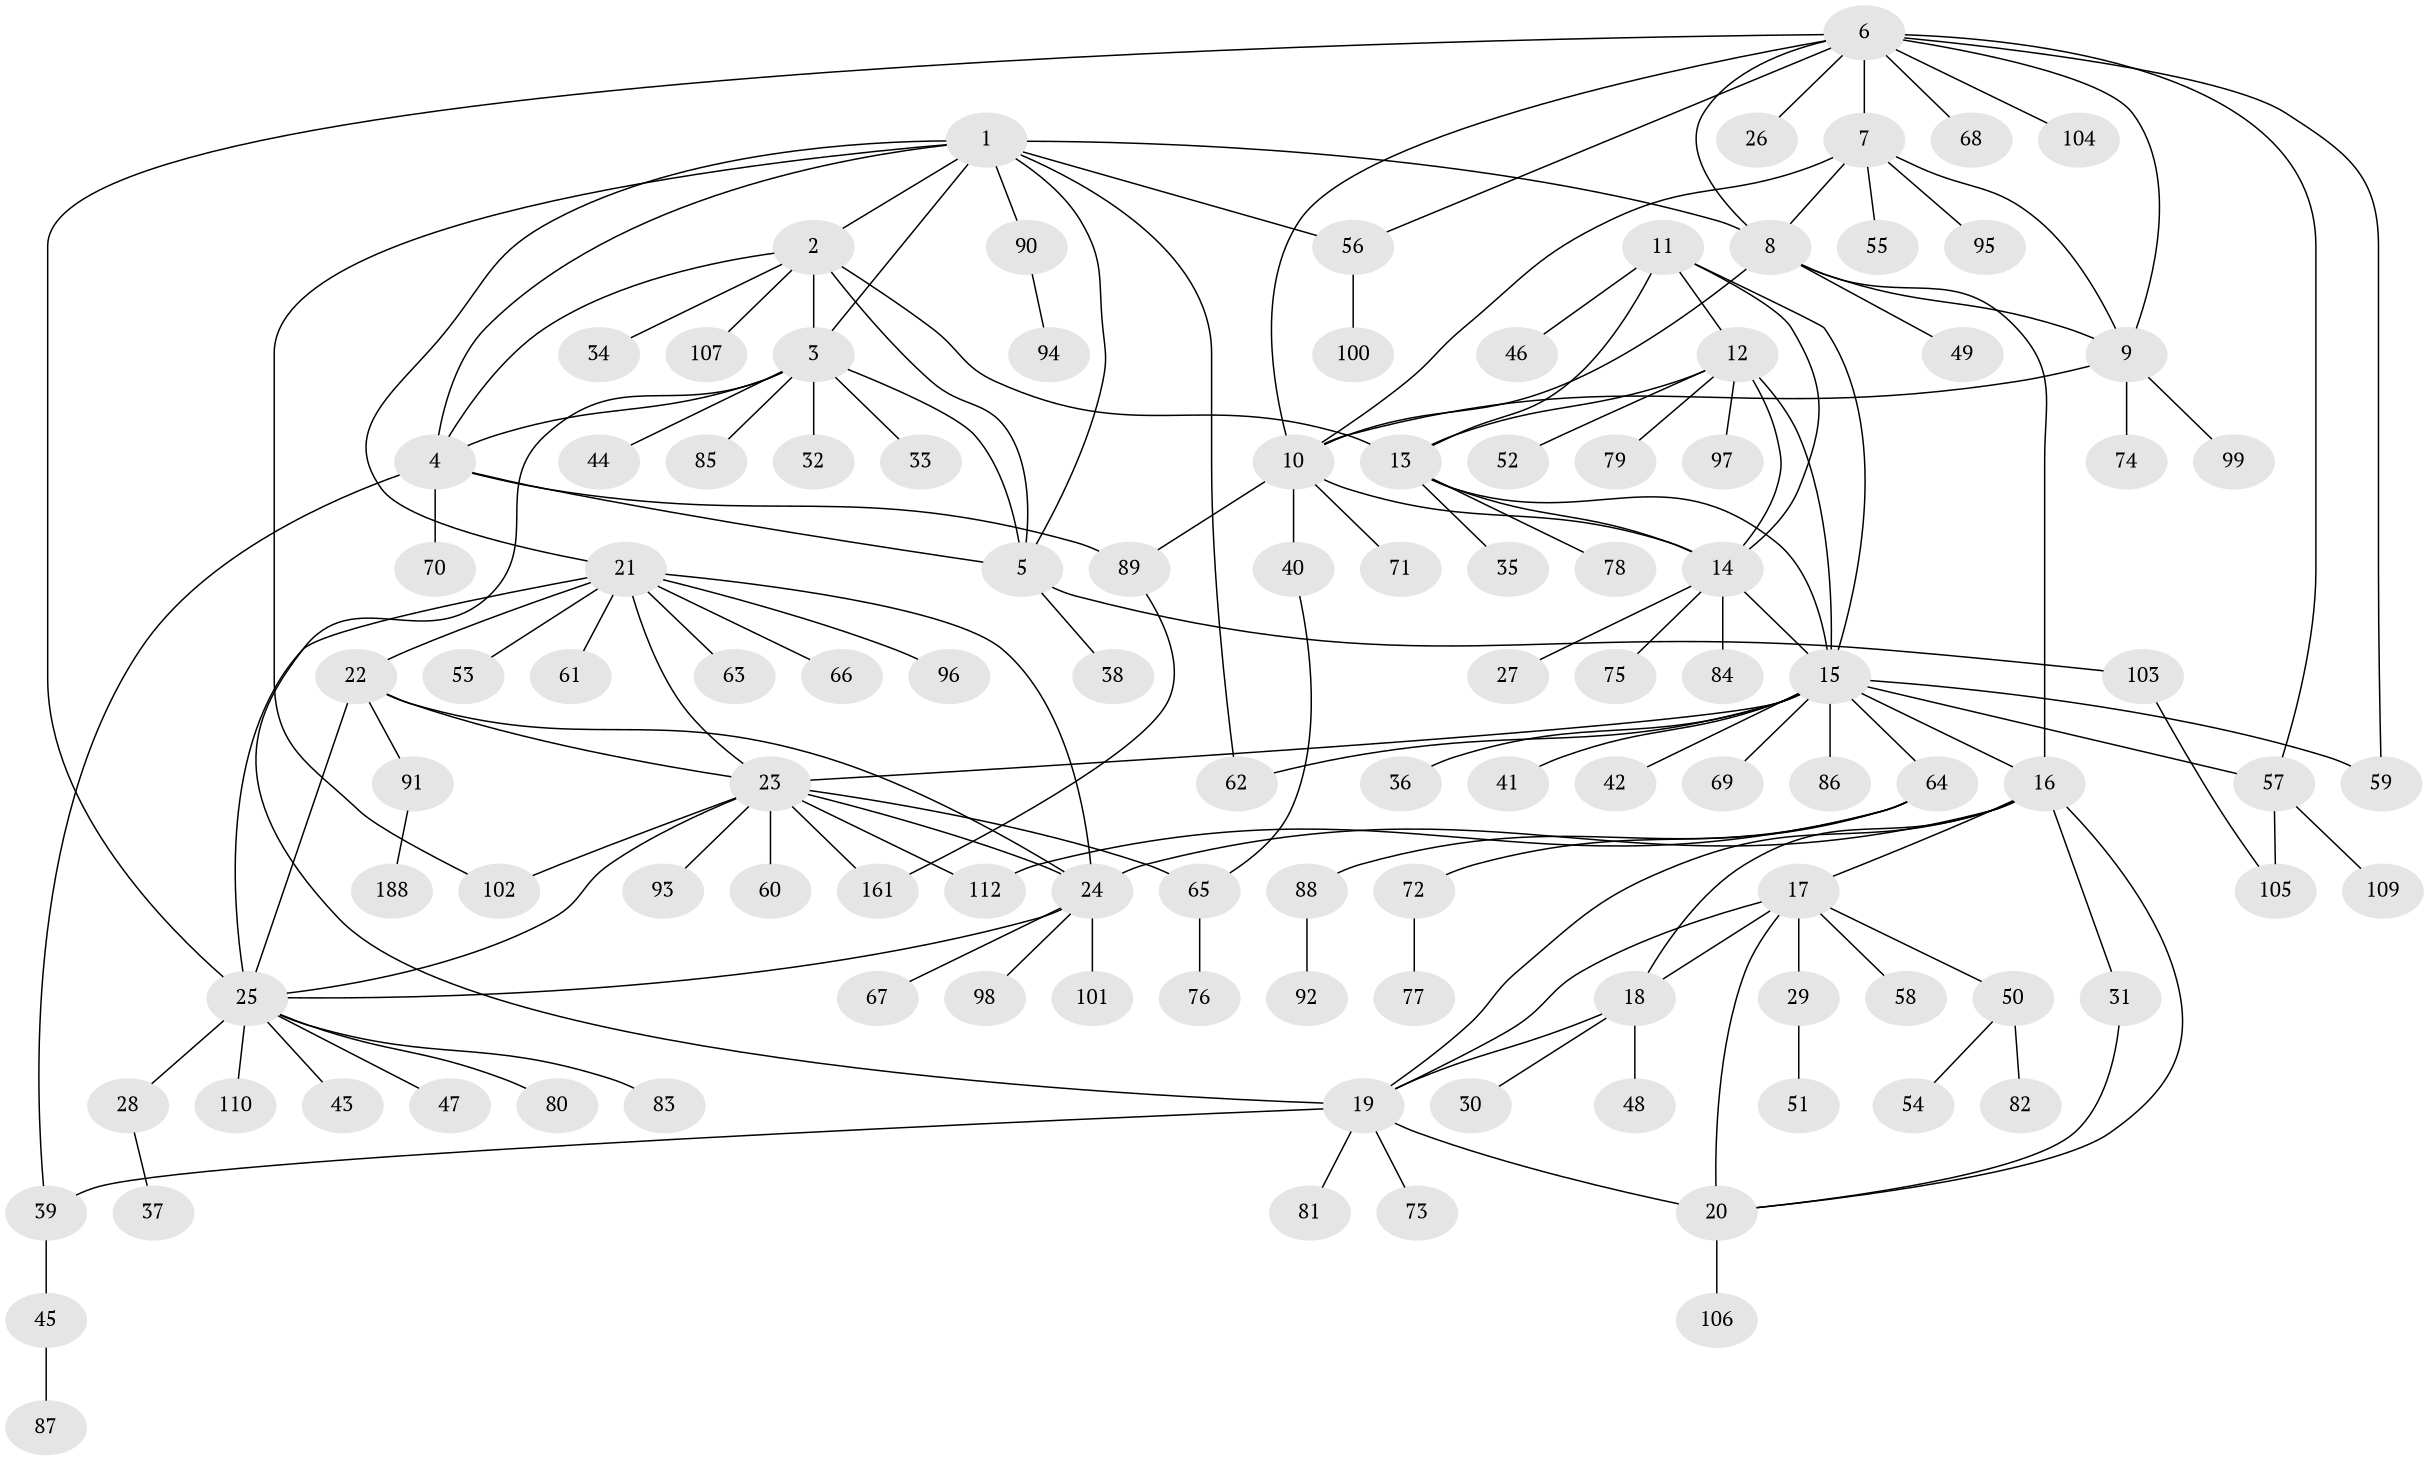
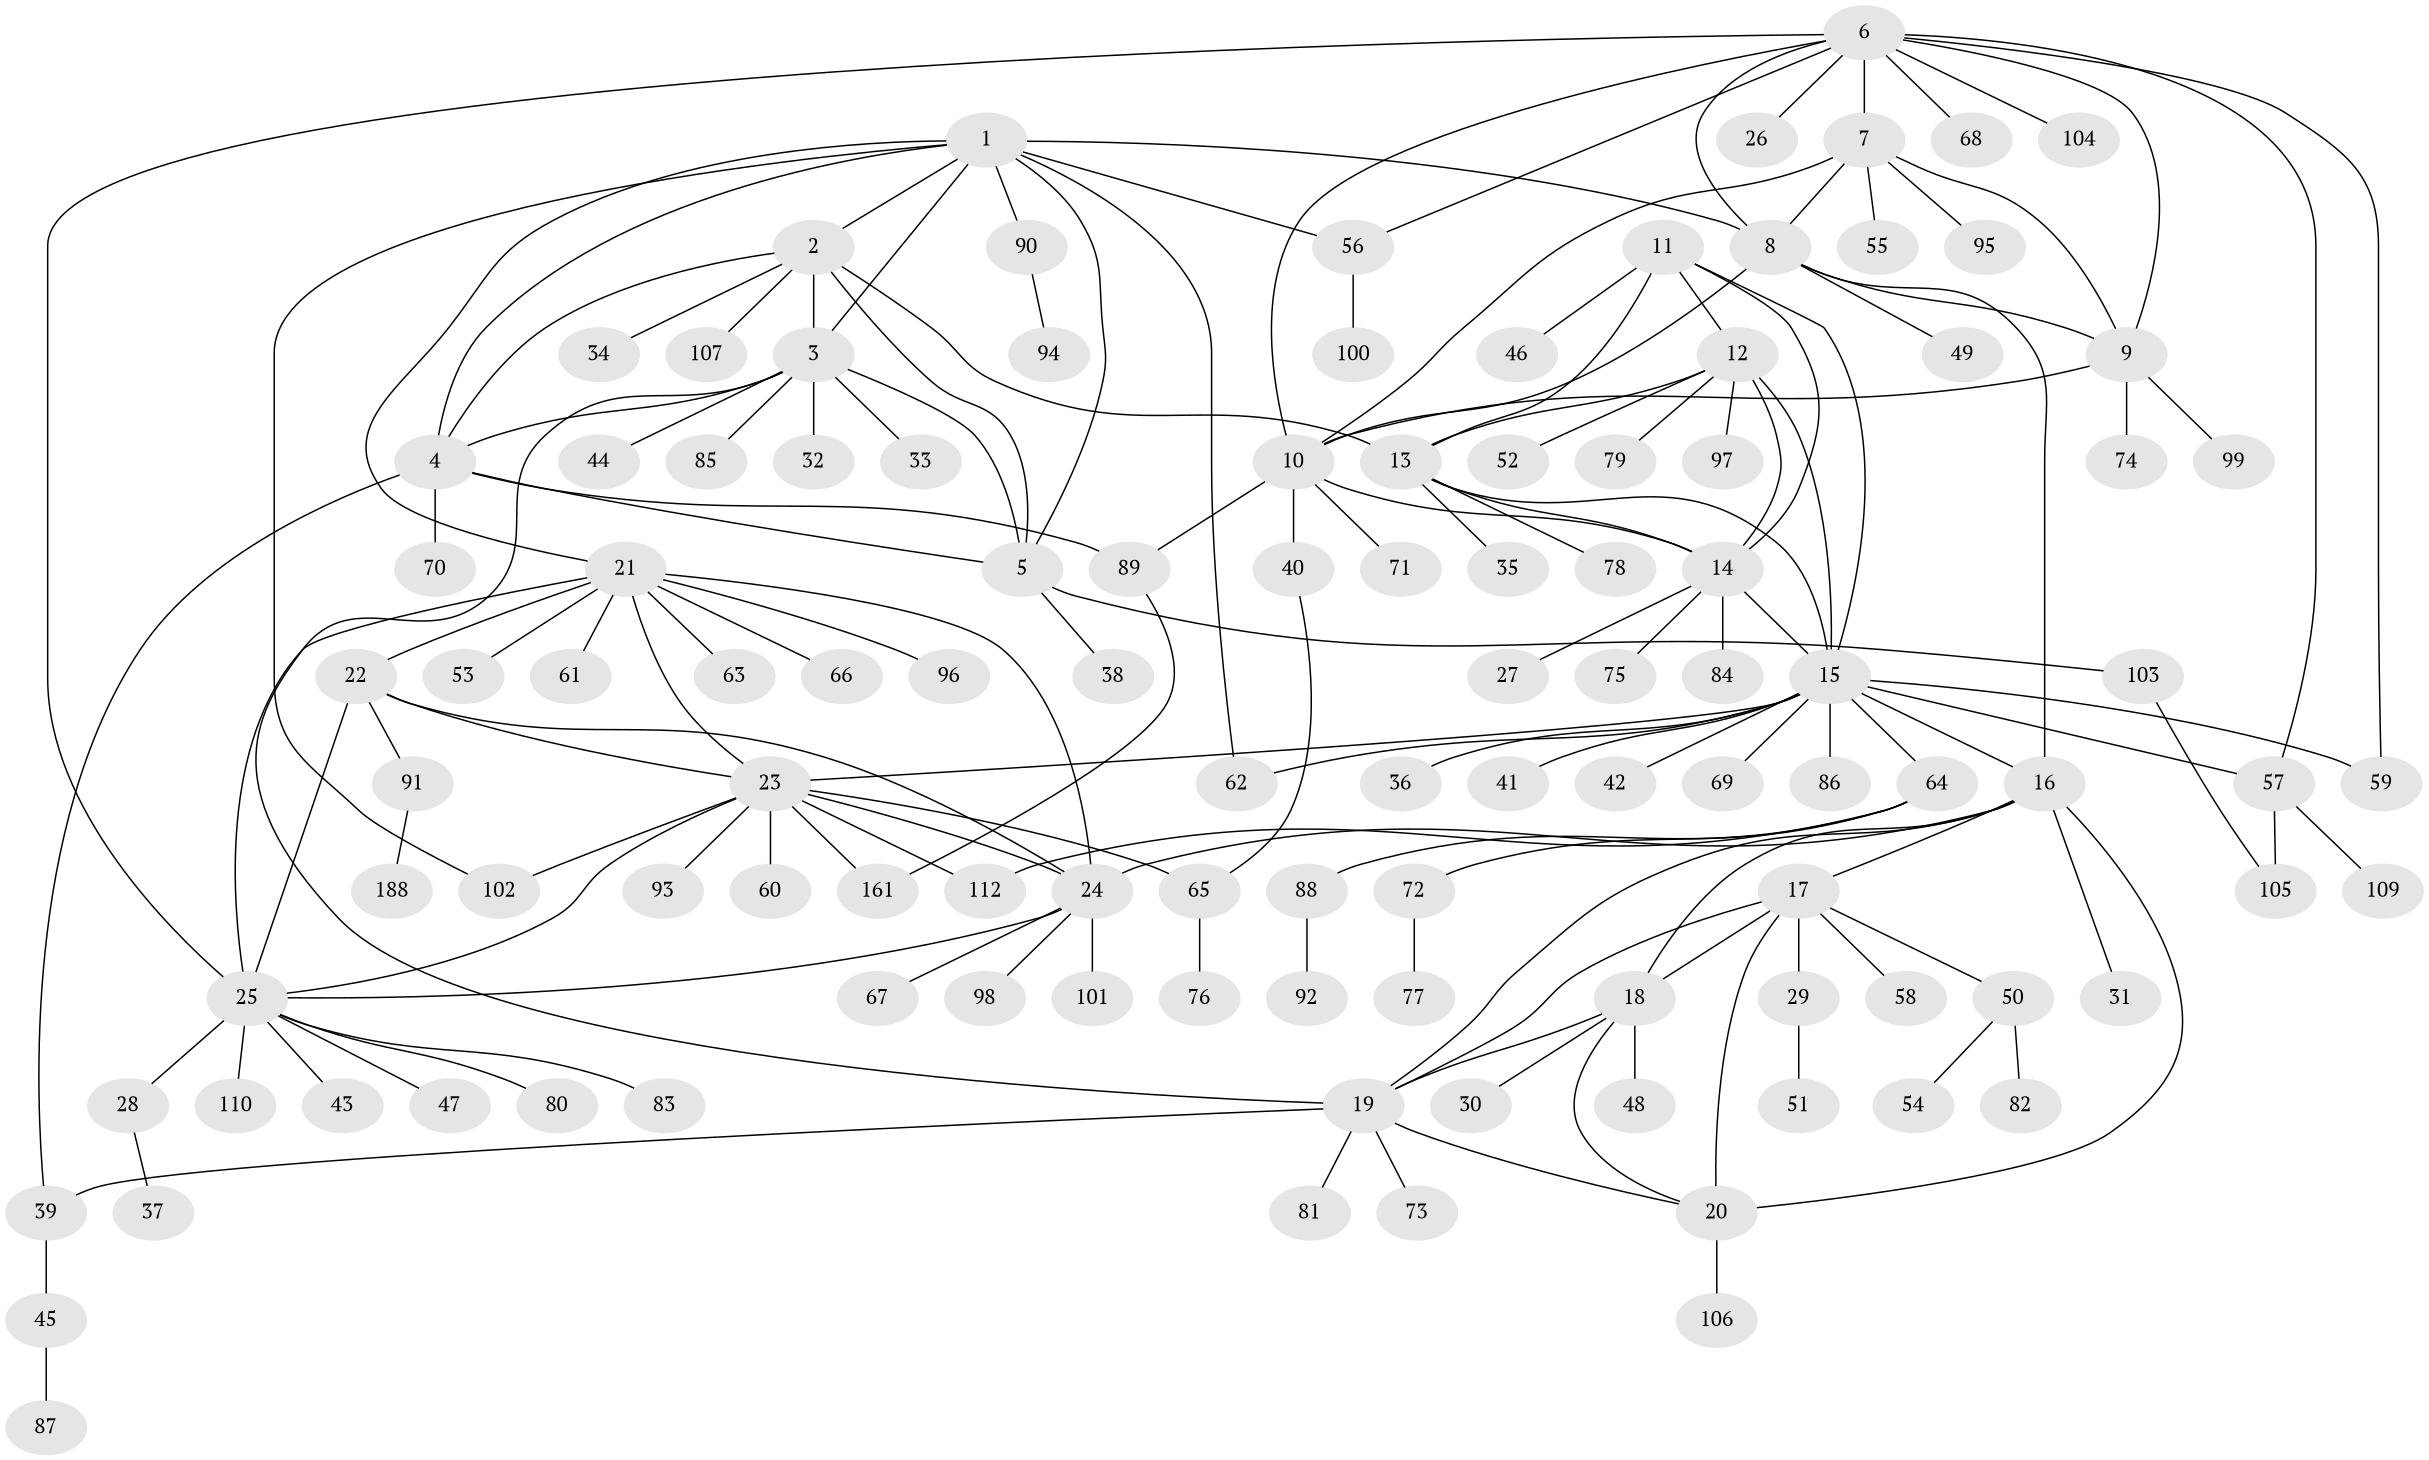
(2041, 1151) -> (1581, 1133)
